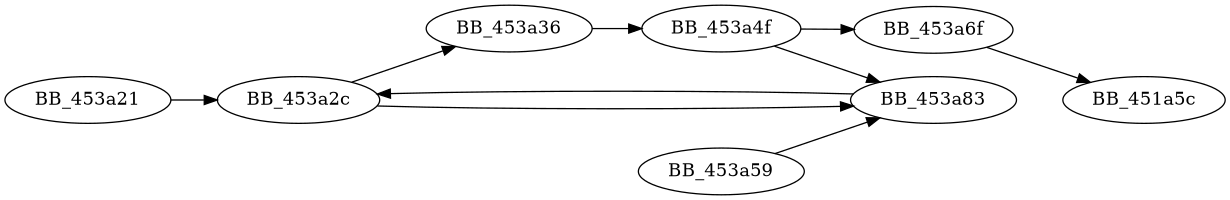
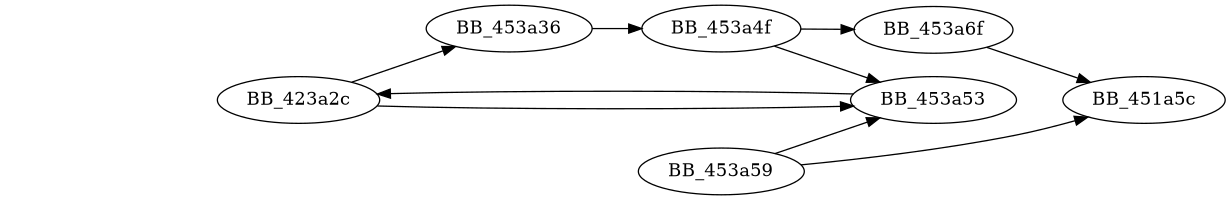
(88, 100) -> none
(299, 100) -> (299, 100)
(934, 100) -> (934, 100)
none -> (939, 148)
